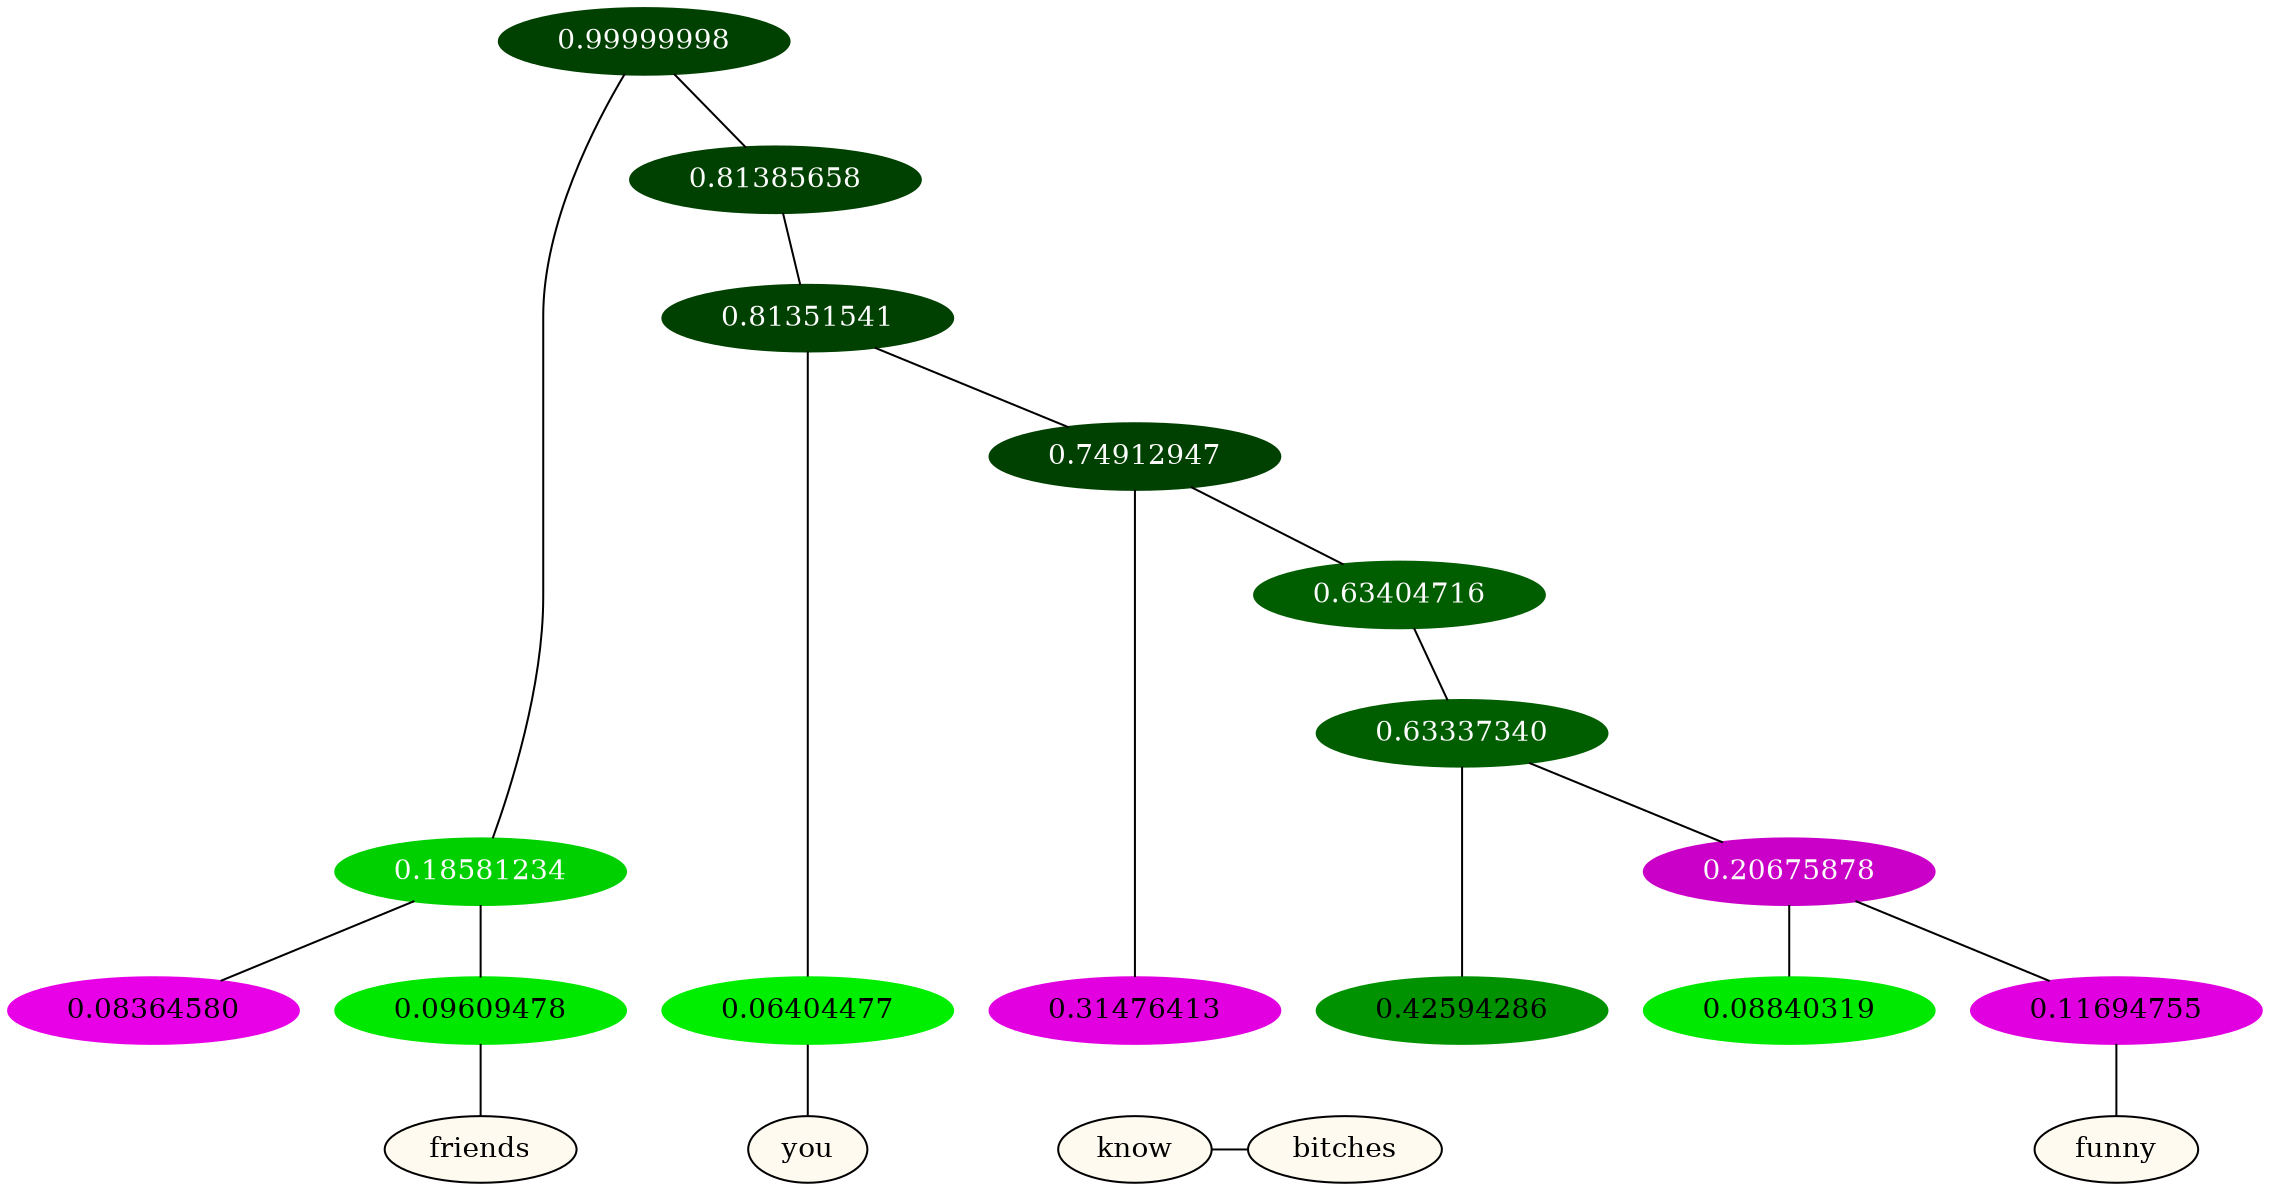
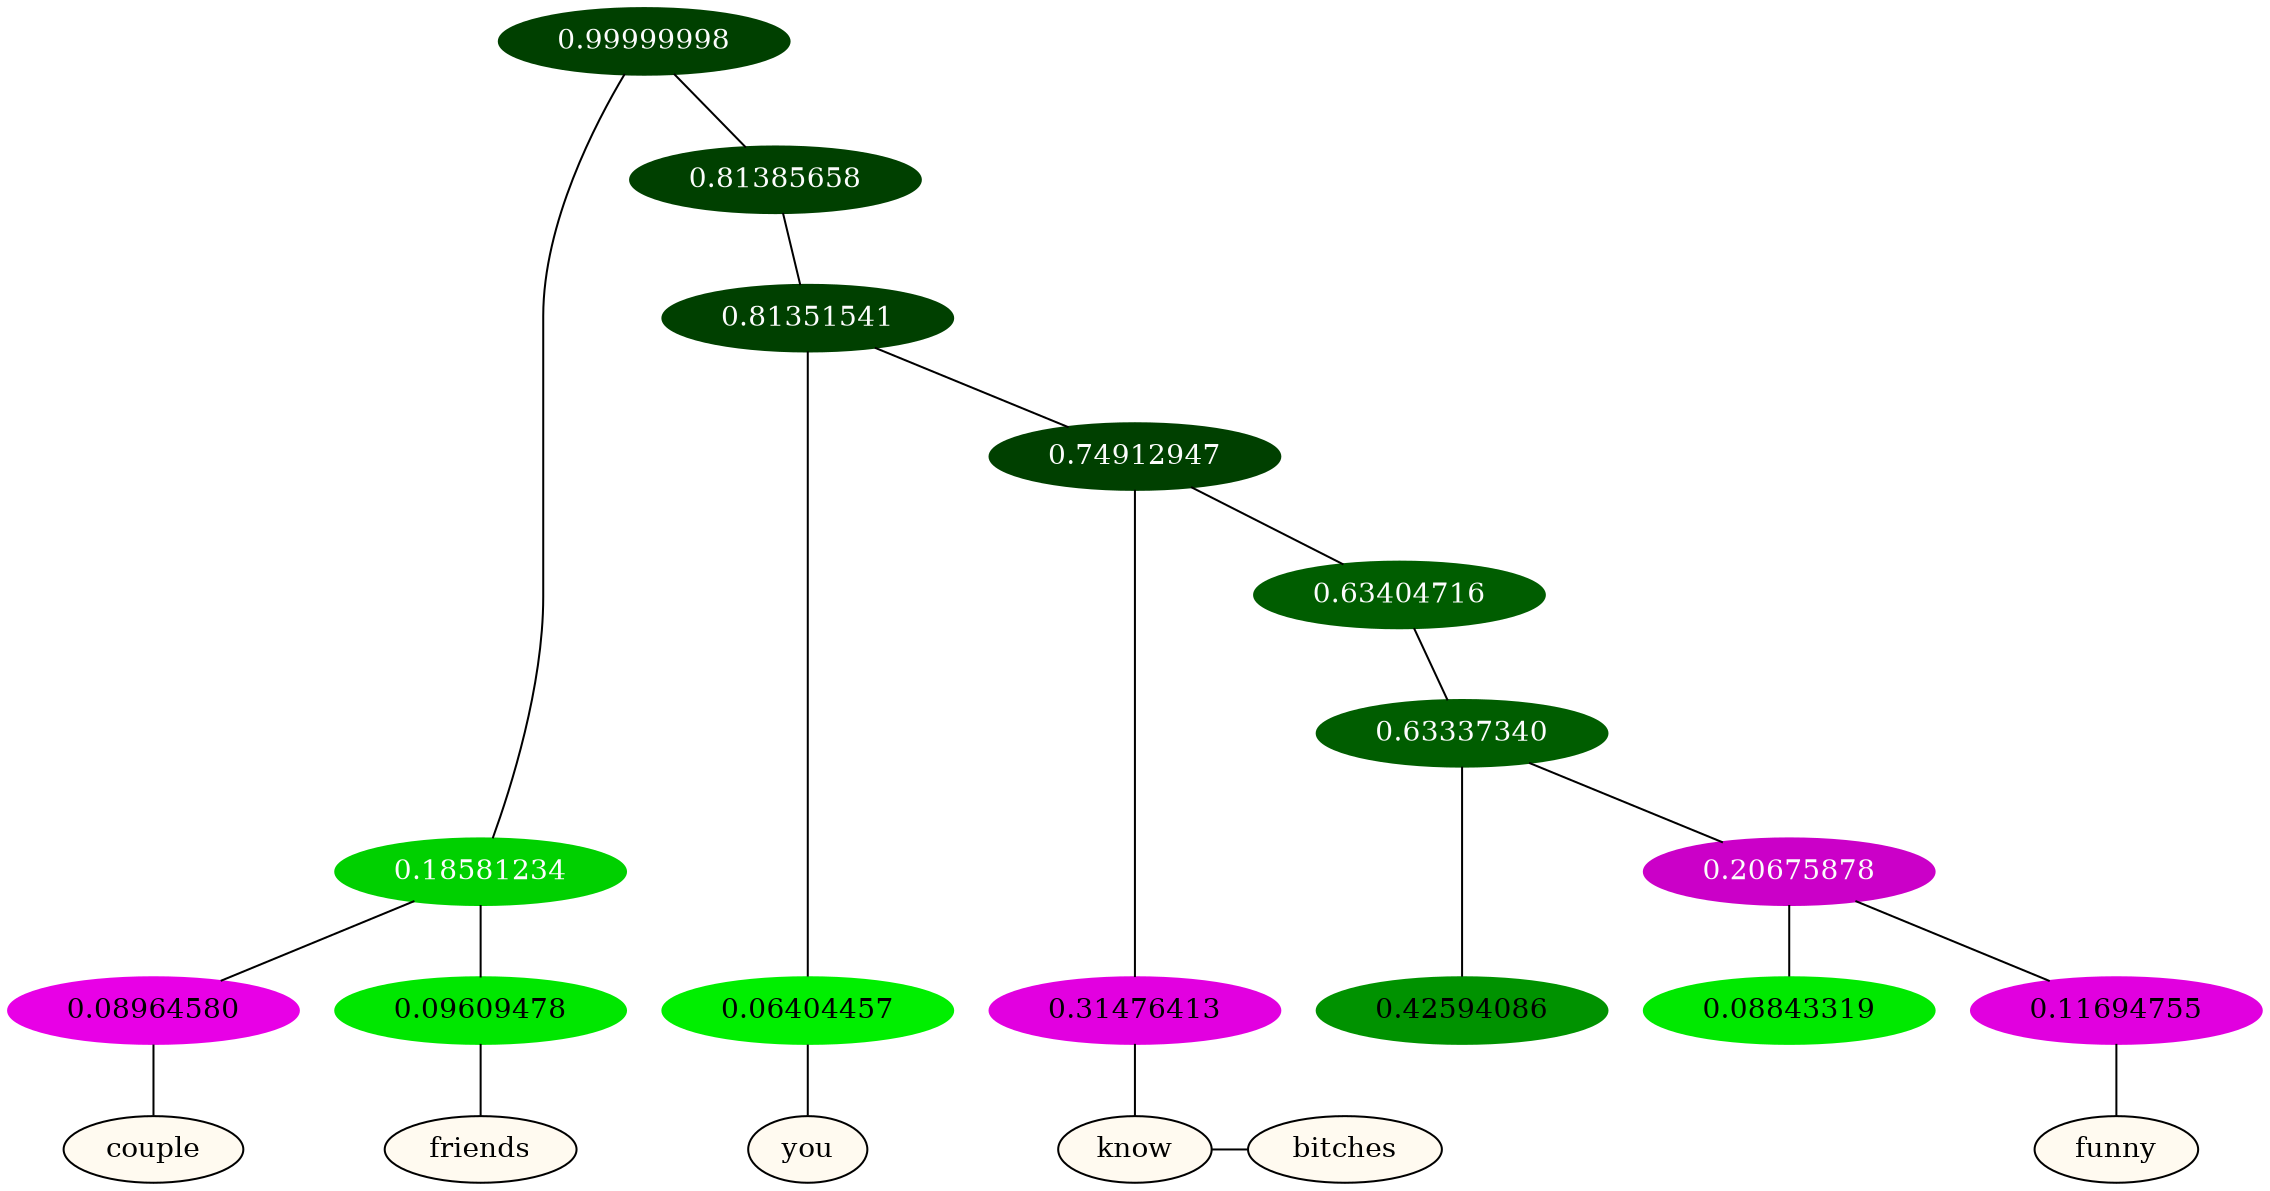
(153, 1011) -> (153, 1011)
(808, 1011) -> (808, 1011)
(1462, 1011) -> (1462, 1011)
(1789, 1011) -> (1789, 1011)
none -> (1135, 1080)
none -> (153, 1149)
